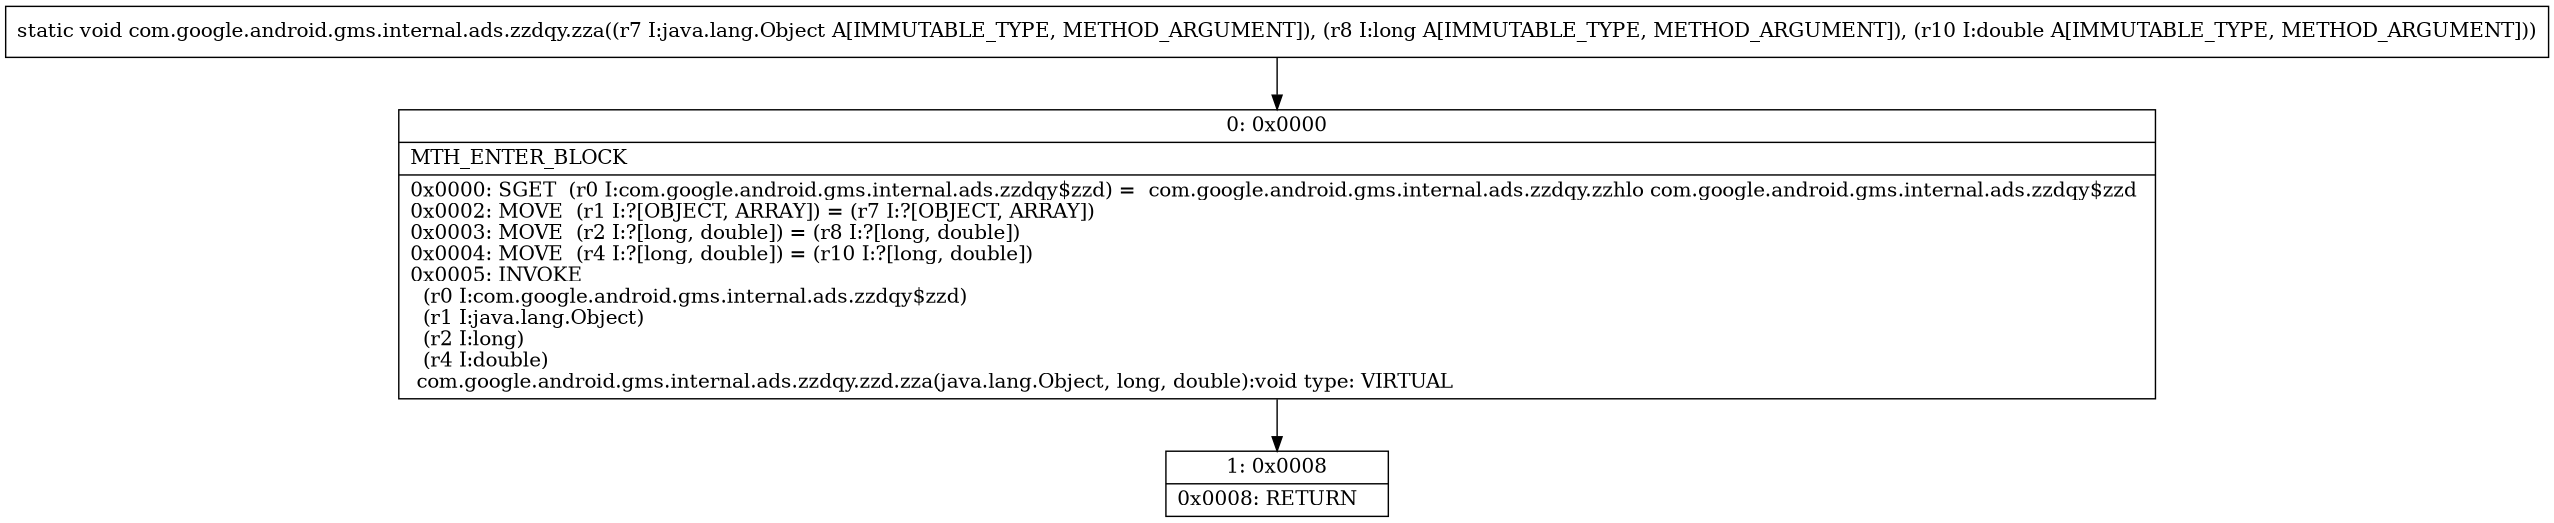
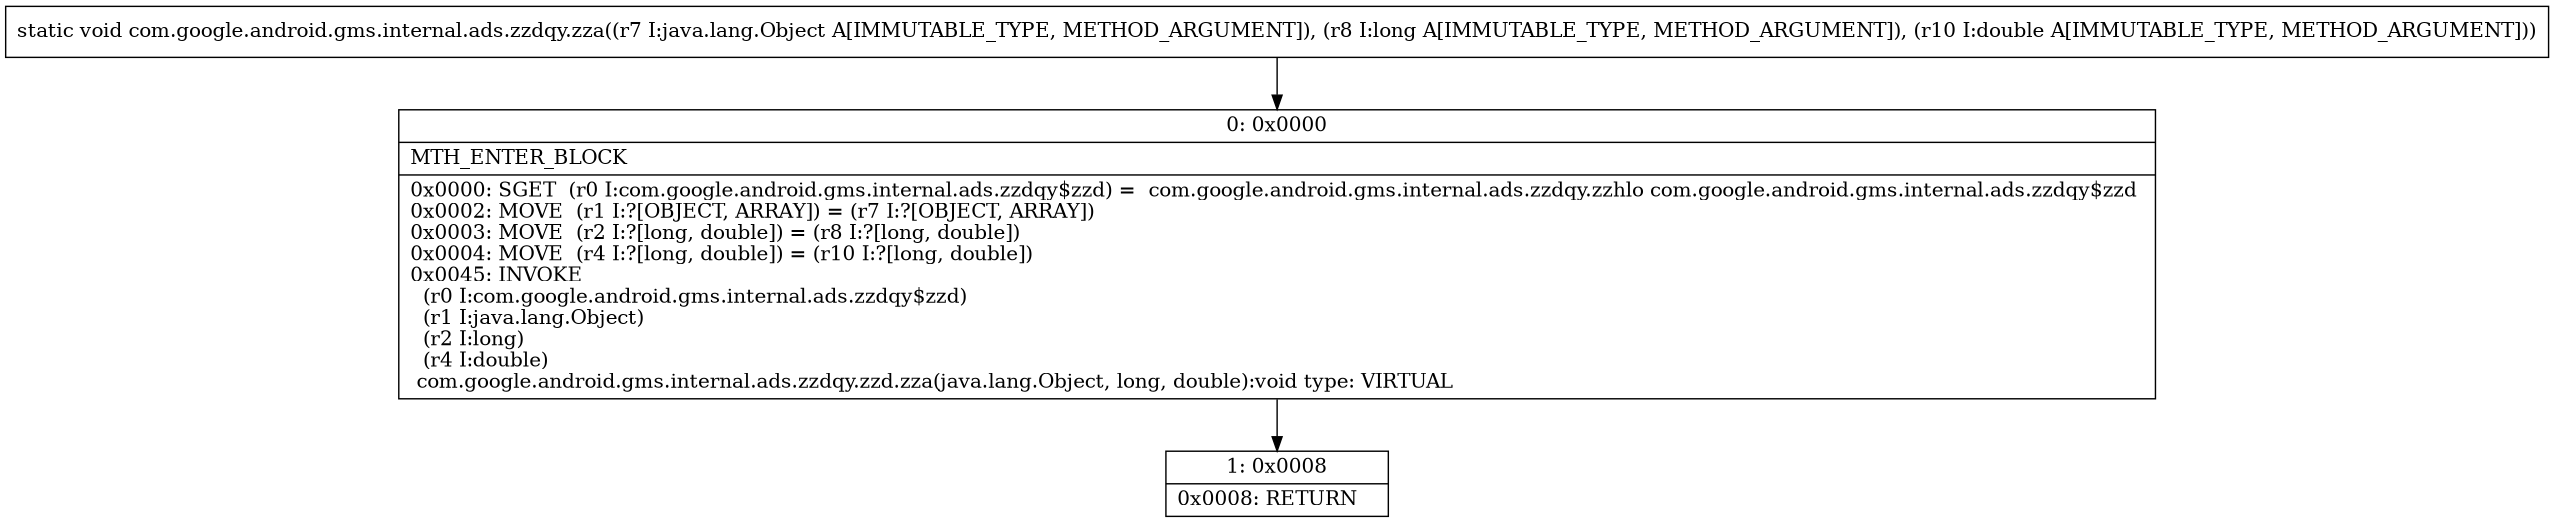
(503, 276) -> (503, 276)
